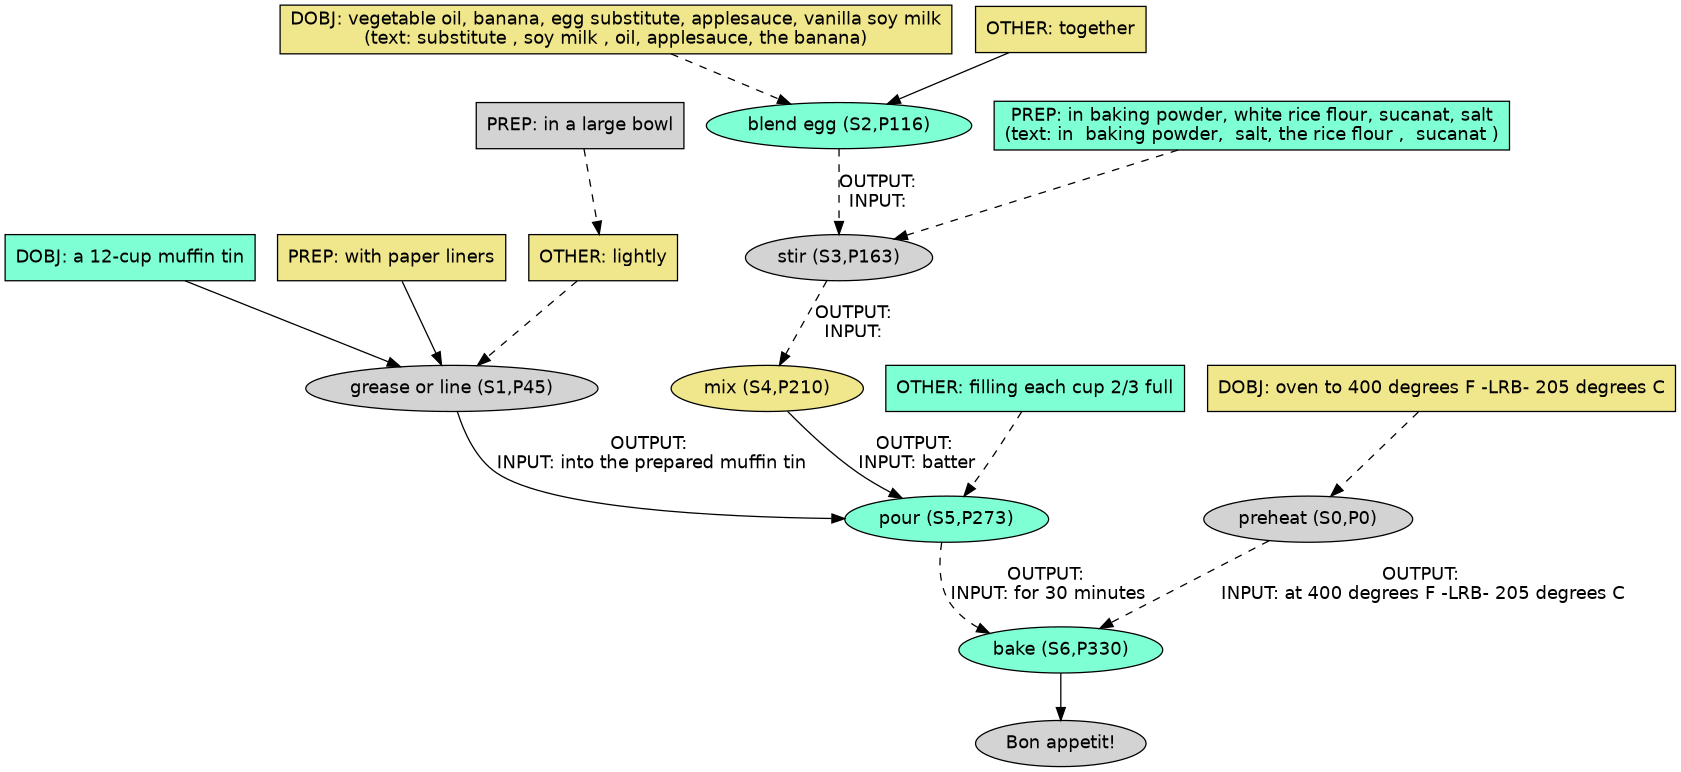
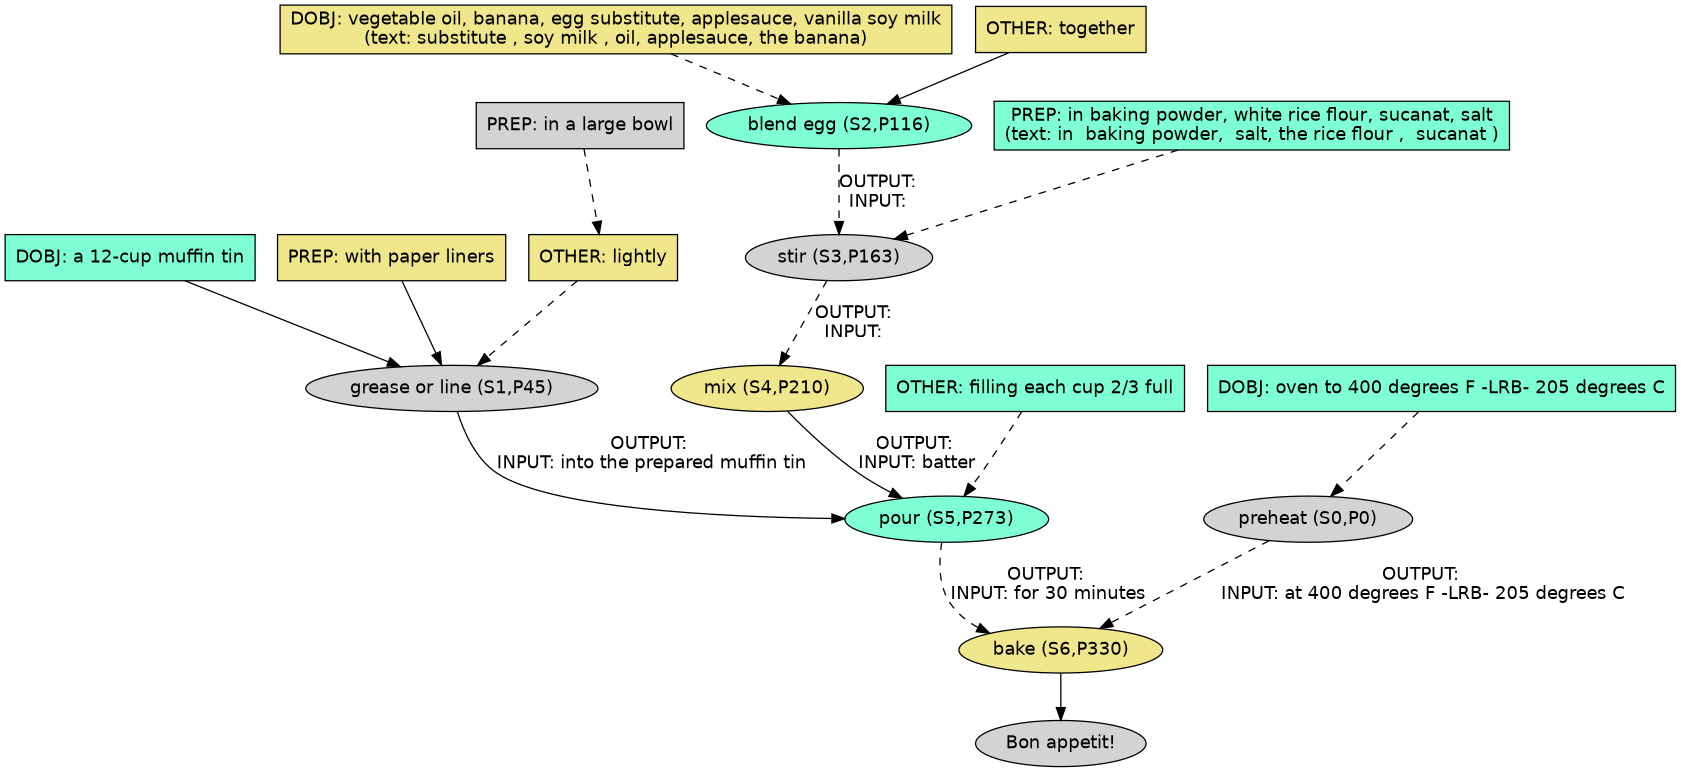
(1442, 388) -> (1442, 388)
(1061, 650) -> (1061, 650)
